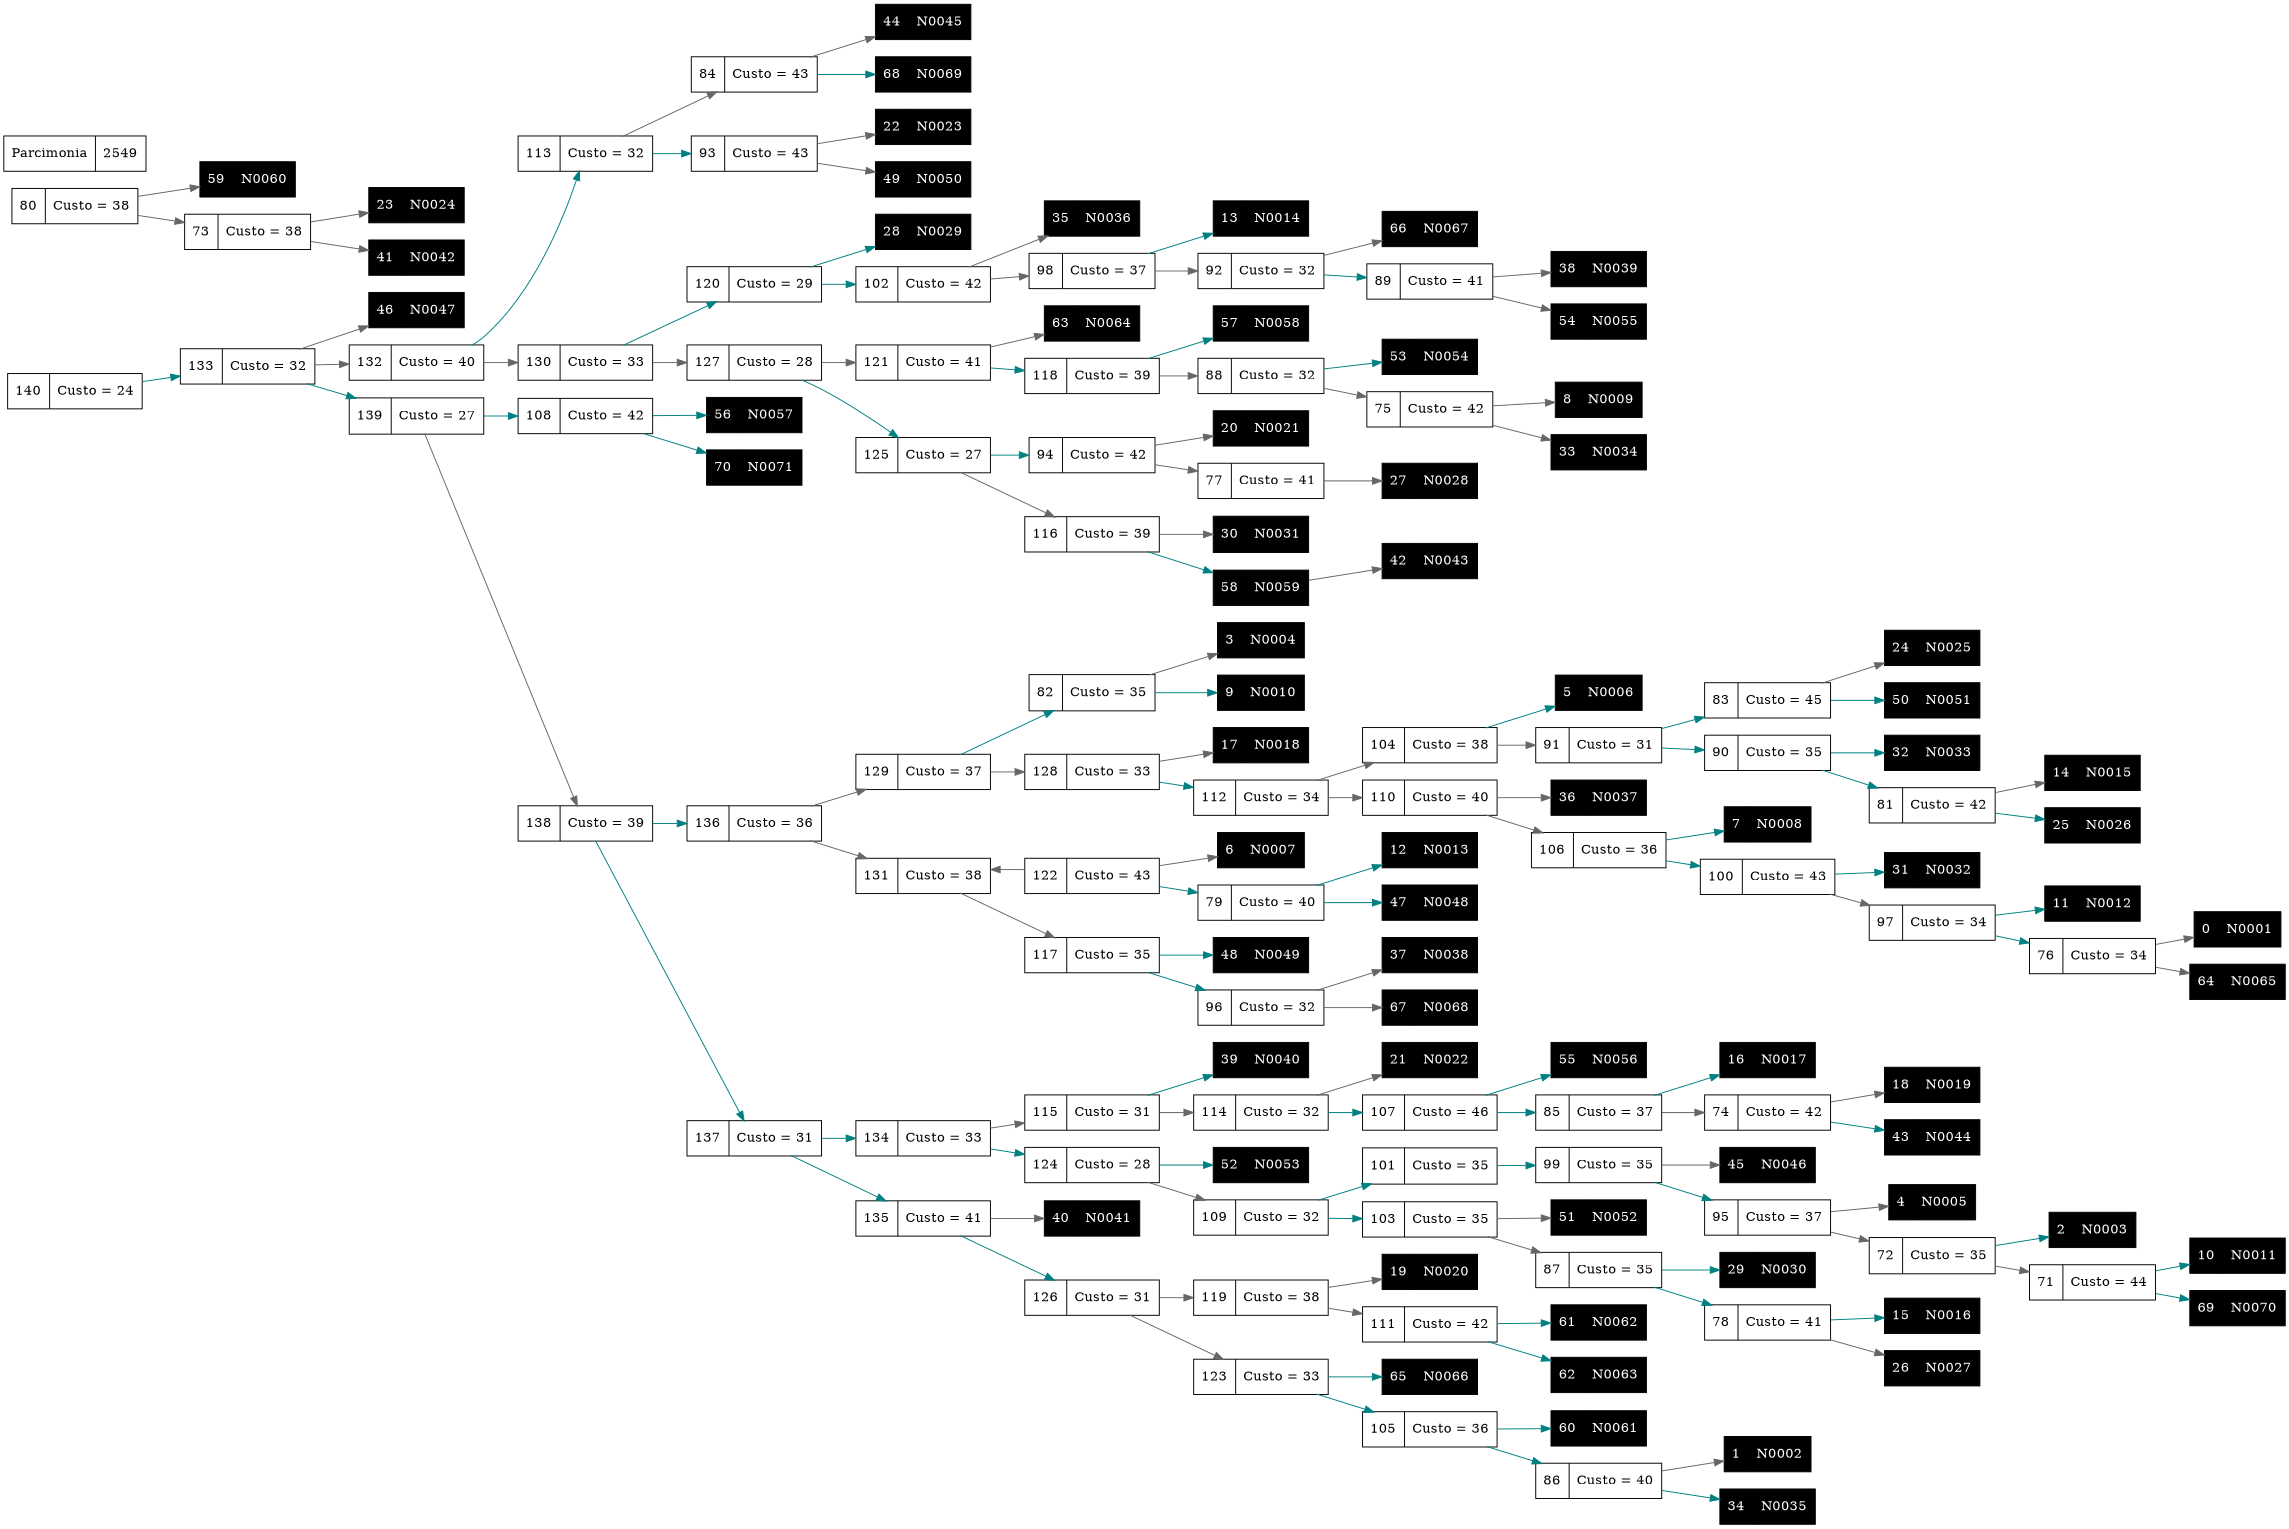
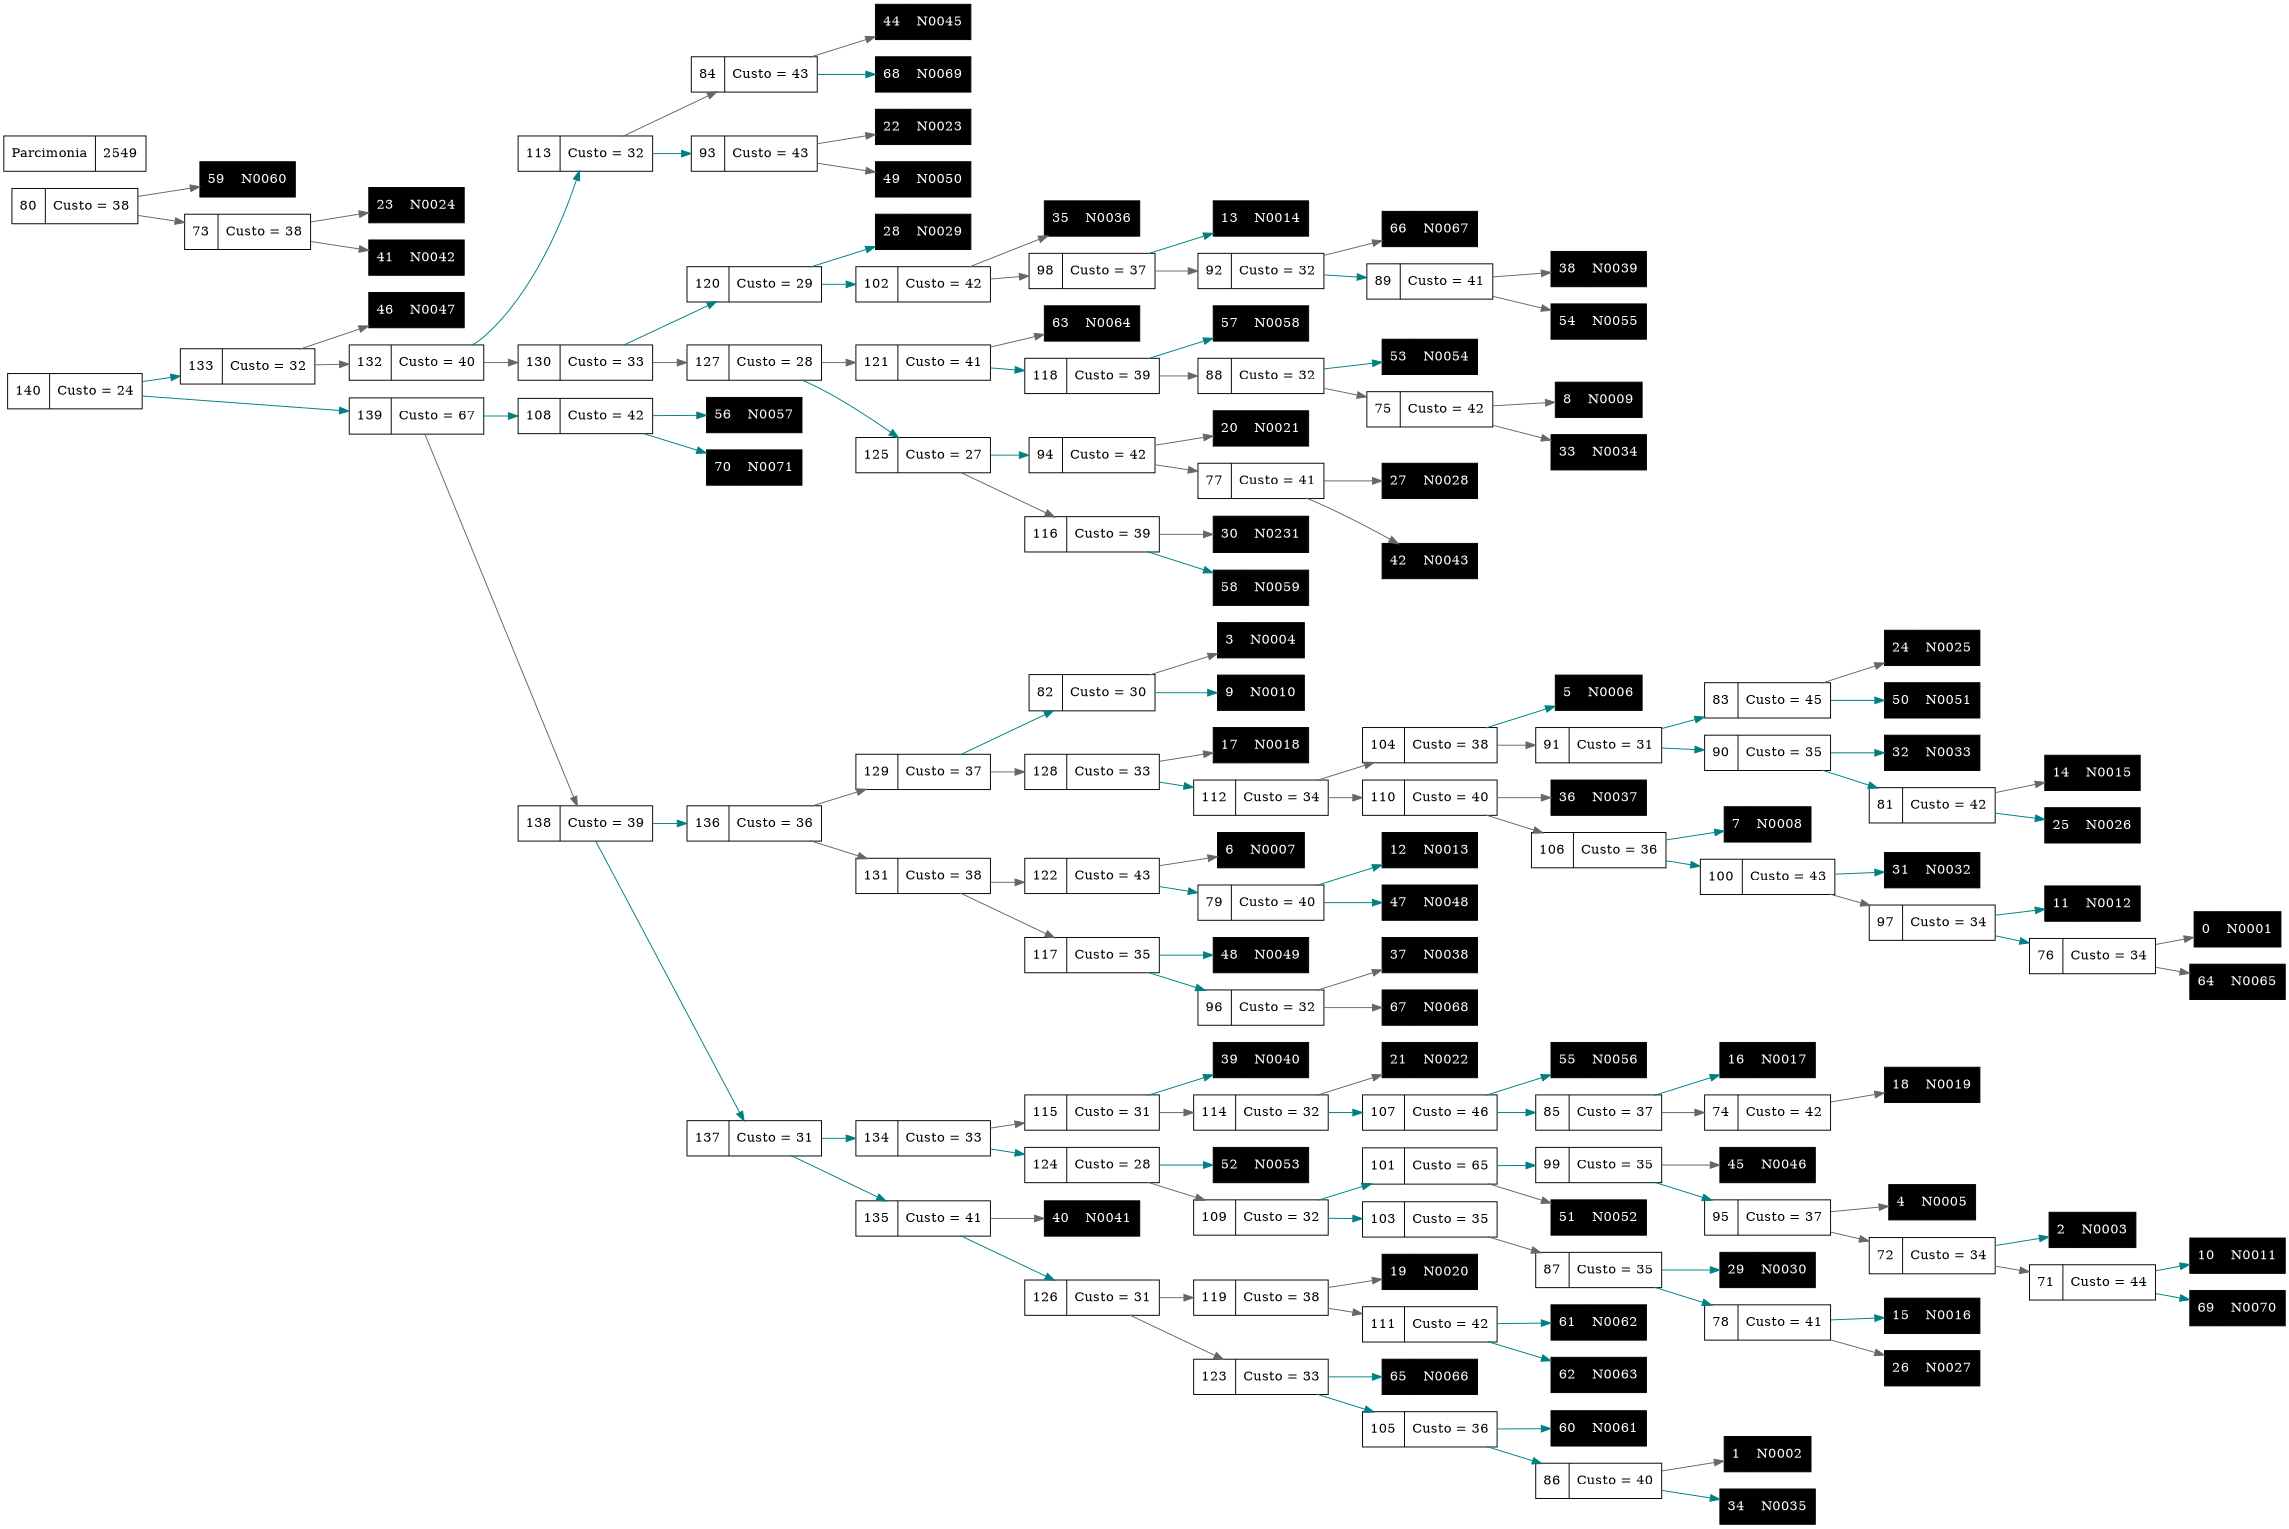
(327, 390) -> (241, 403)
(437, 416) -> (437, 416)
(1278, 534) -> (1278, 534)
(1341, 575) -> (1349, 518)
(1109, 692) -> (1109, 692)
(1012, 869) -> (1003, 882)
(1932, 1137) -> none
(1451, 1166) -> (1451, 1166)
(1519, 1218) -> (1515, 1192)
(1949, 1255) -> (1949, 1255)
